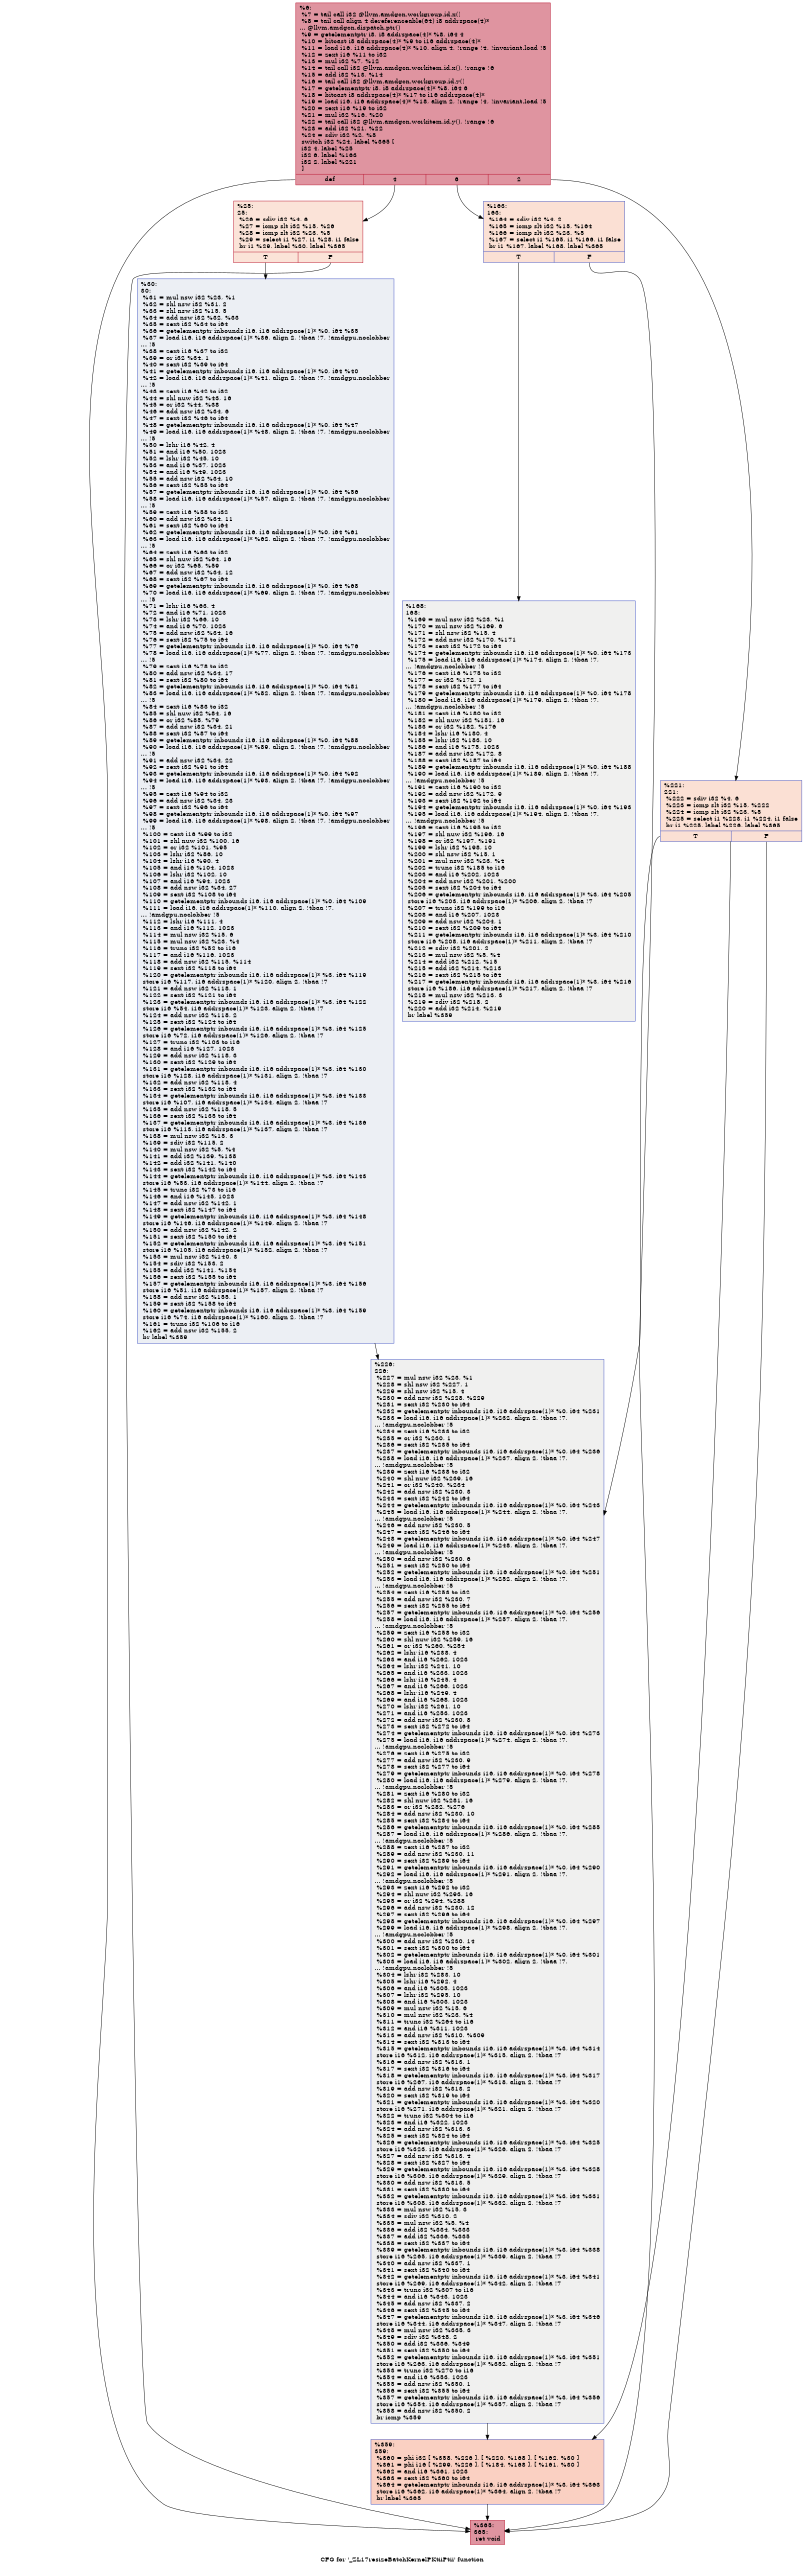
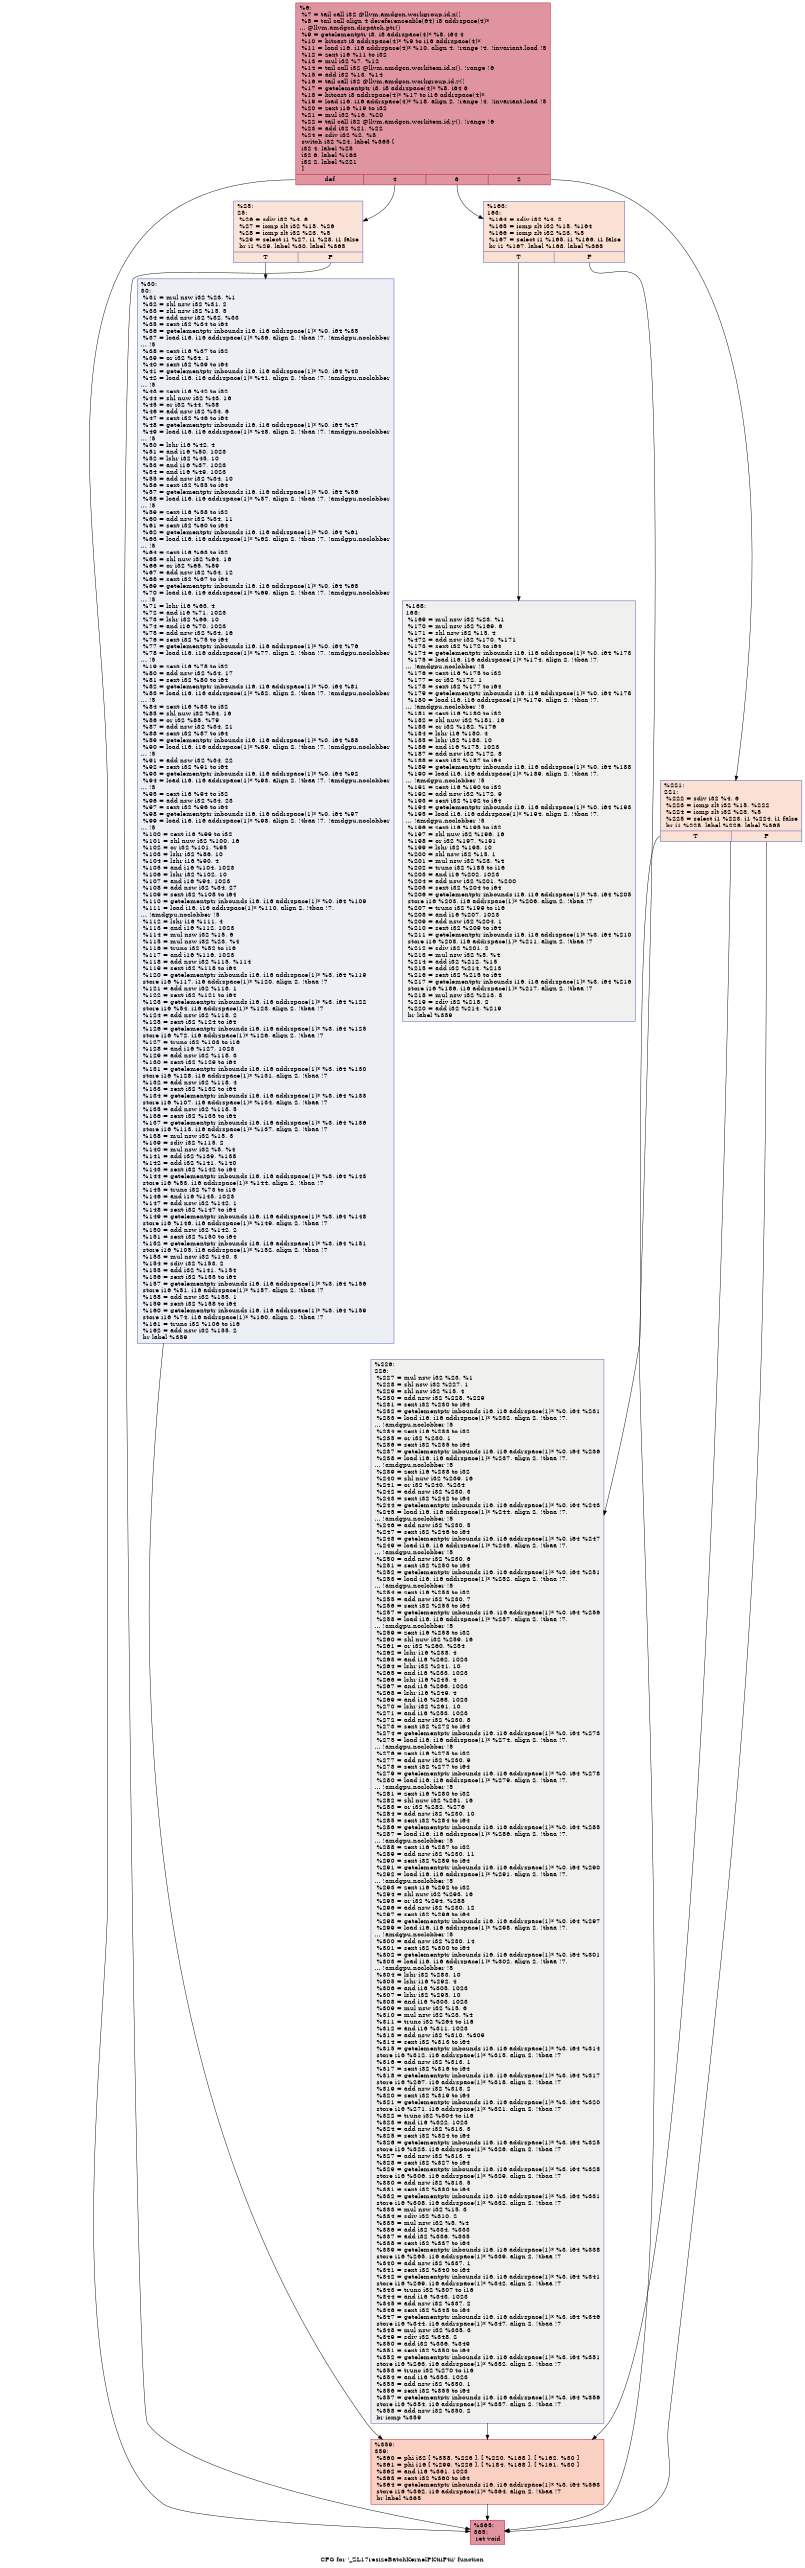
(298, 232) -> (298, 232)
(461, 640) -> (461, 640)
(185, 667) -> (185, 667)
(376, 1349) -> (172, 1912)
(487, 2472) -> (487, 2472)
